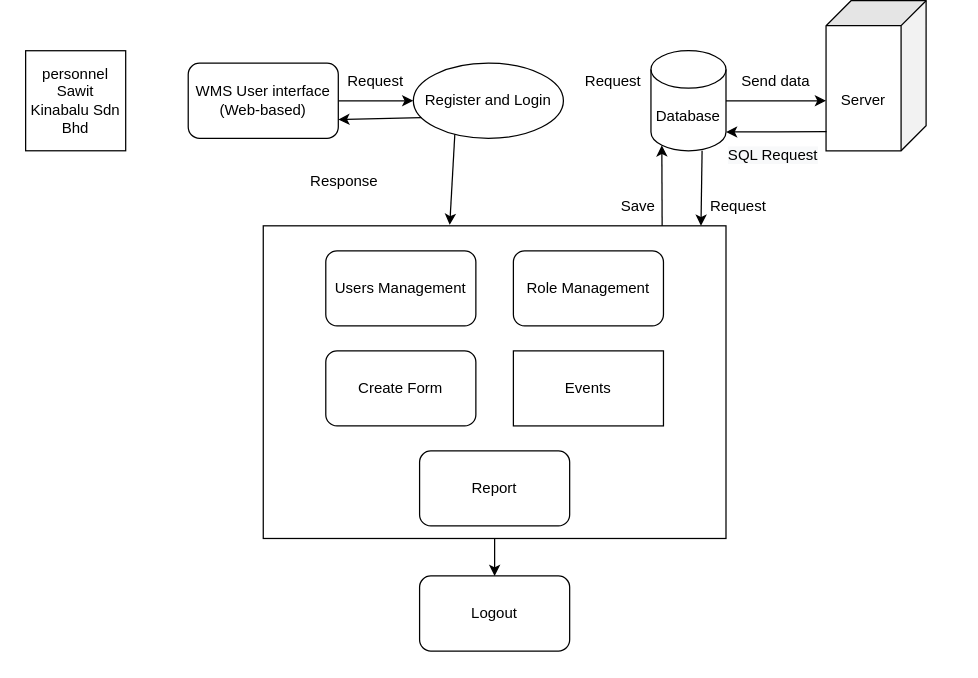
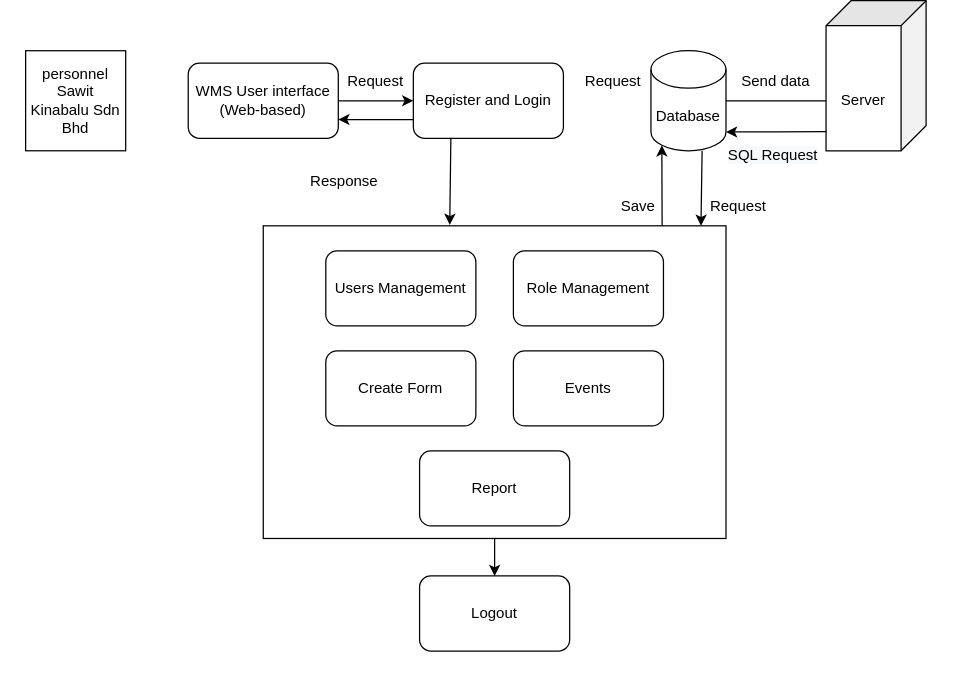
(488, 101) -> (488, 101)
(816, 101) -> (818, 101)
(588, 388) -> (588, 388)
